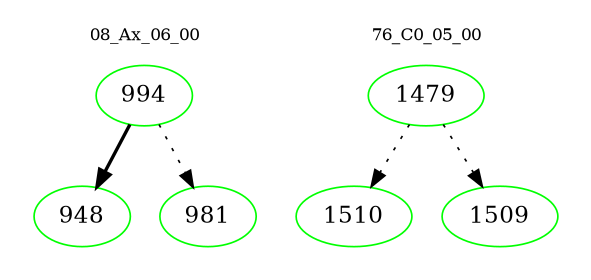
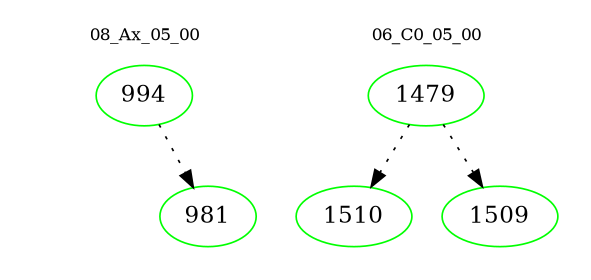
(145, 36) -> (145, 36)
(427, 36) -> (427, 36)
(82, 216) -> none
